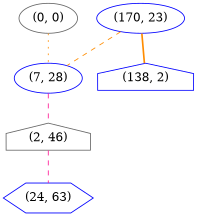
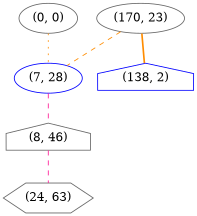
(141, 18) -> (141, 18)
(48, 138) -> (48, 138)
(48, 198) -> (48, 198)
